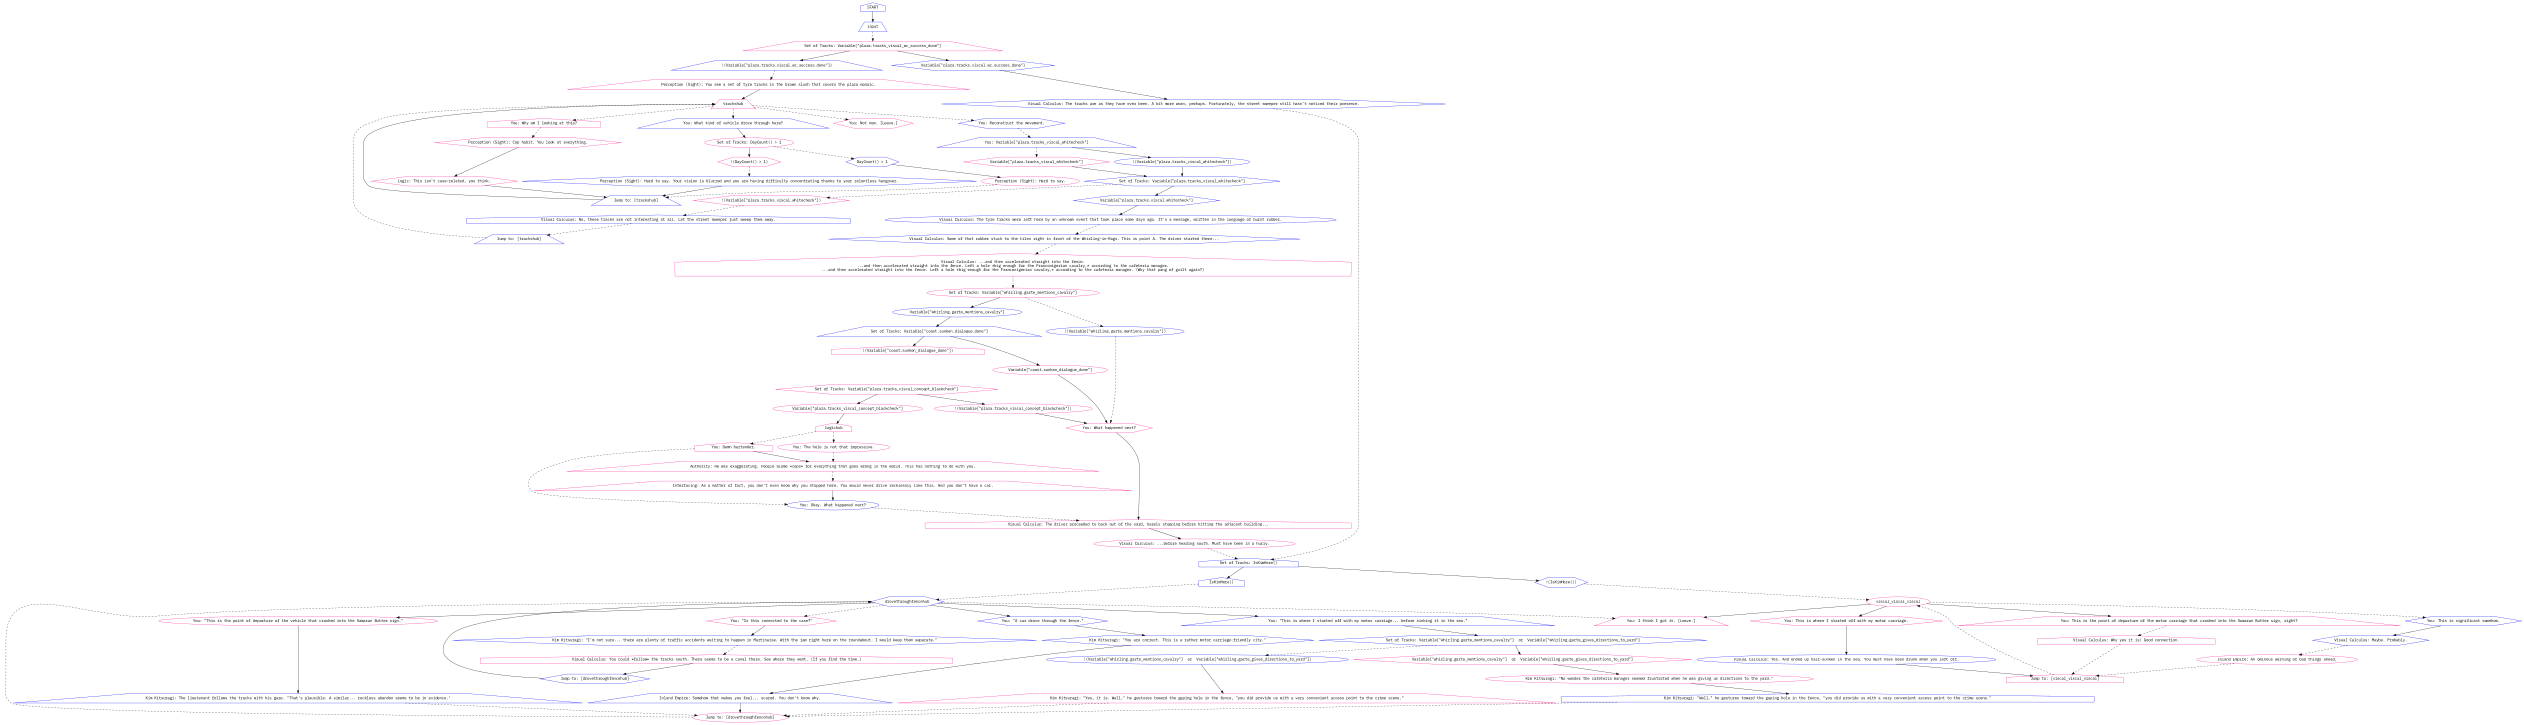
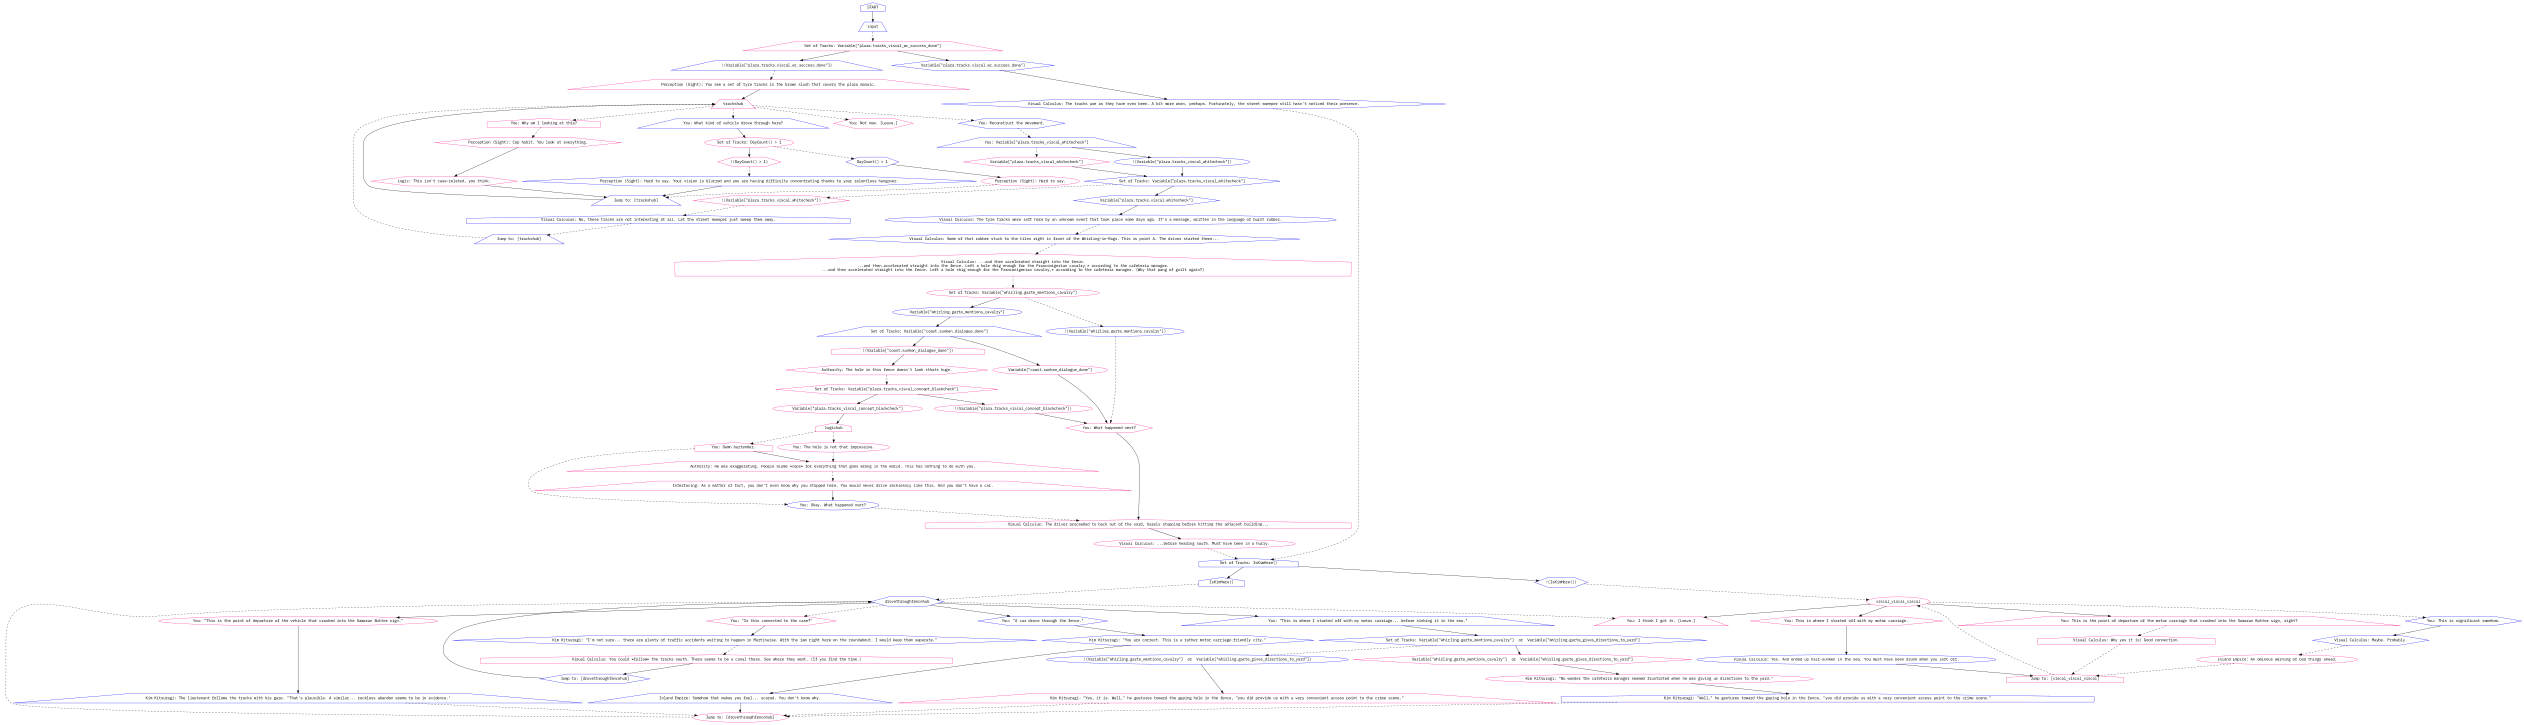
none -> (887, 370)
